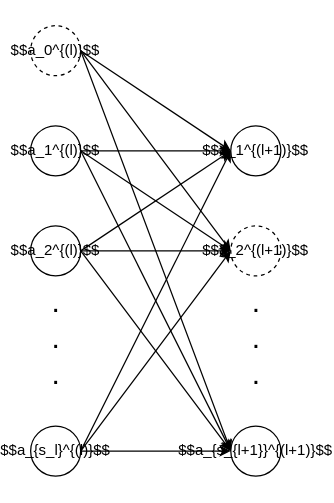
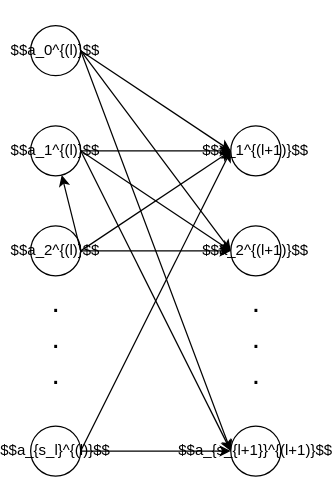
(56, 51) -> (56, 51)
(256, 251) -> (256, 251)
(153, 347) -> (71, 214)
(154, 353) -> none
